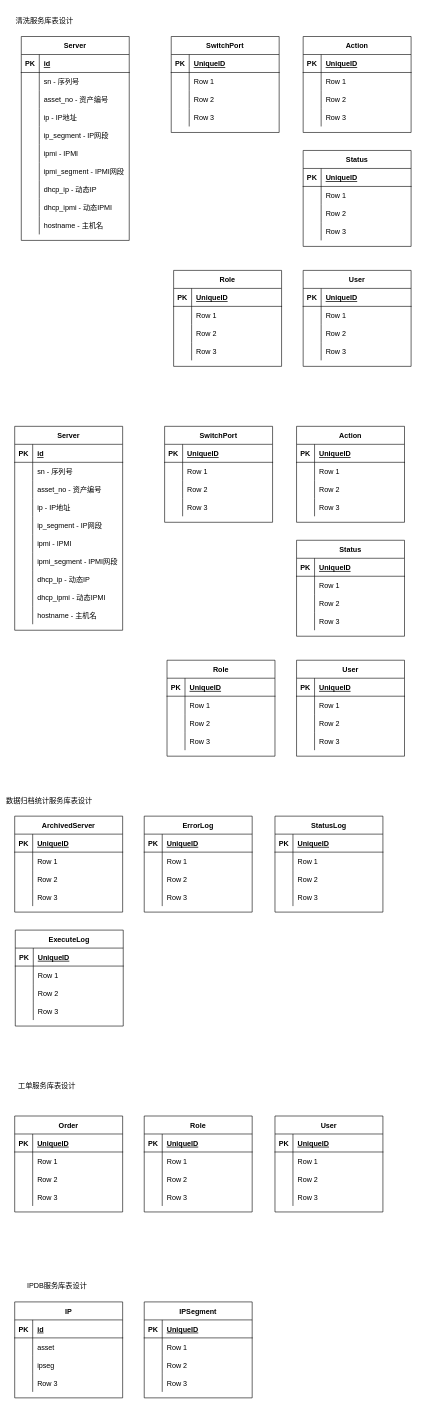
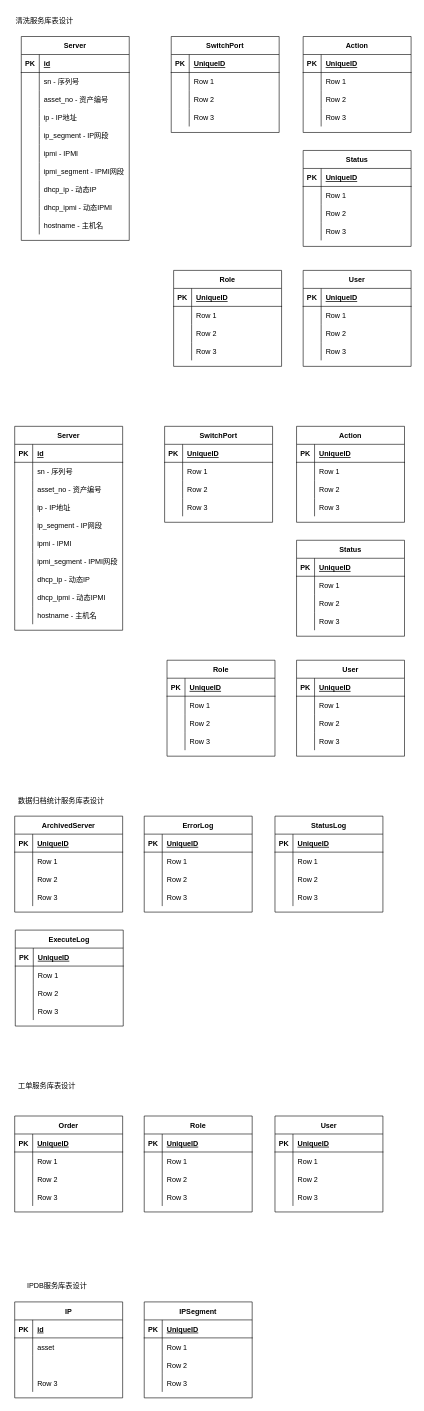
(54, 801) -> (66, 801)
(78, 1365) -> none
